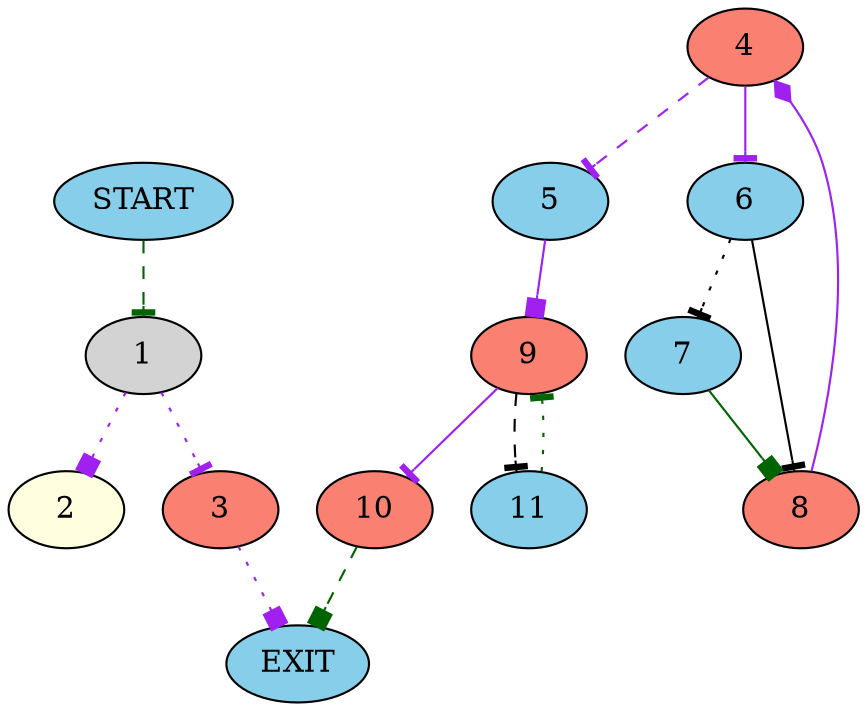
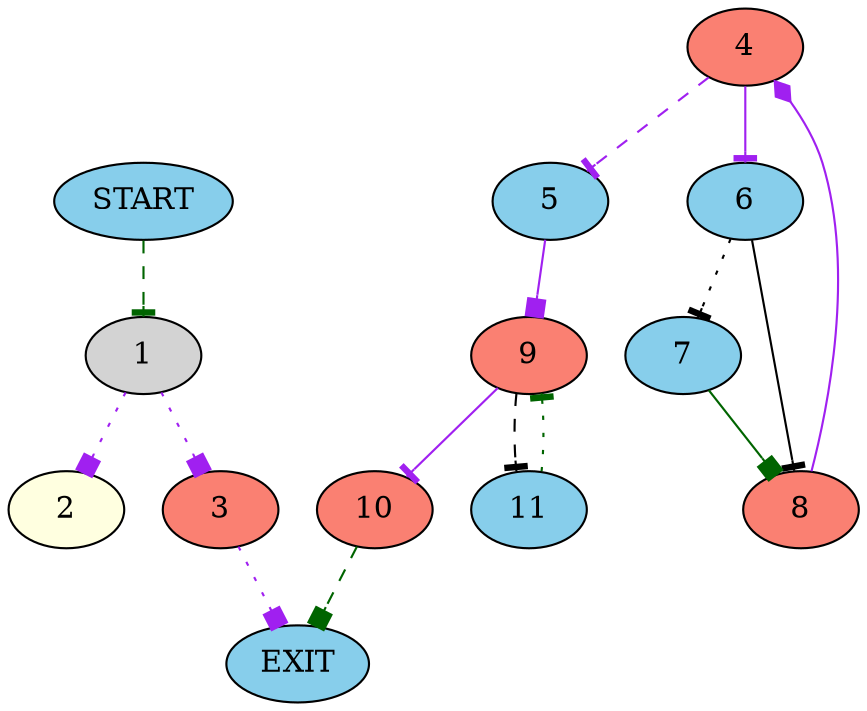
(180, 428) -> (177, 423)
